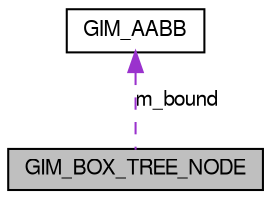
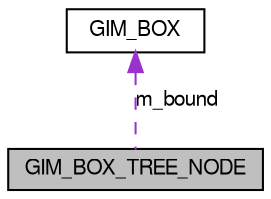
(136, 31) -> (136, 31)
